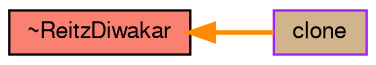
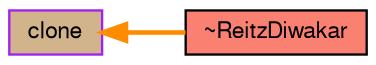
(244, 32) -> (156, 32)
